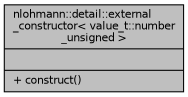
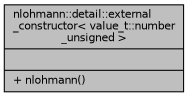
(47, 81) -> (49, 81)
